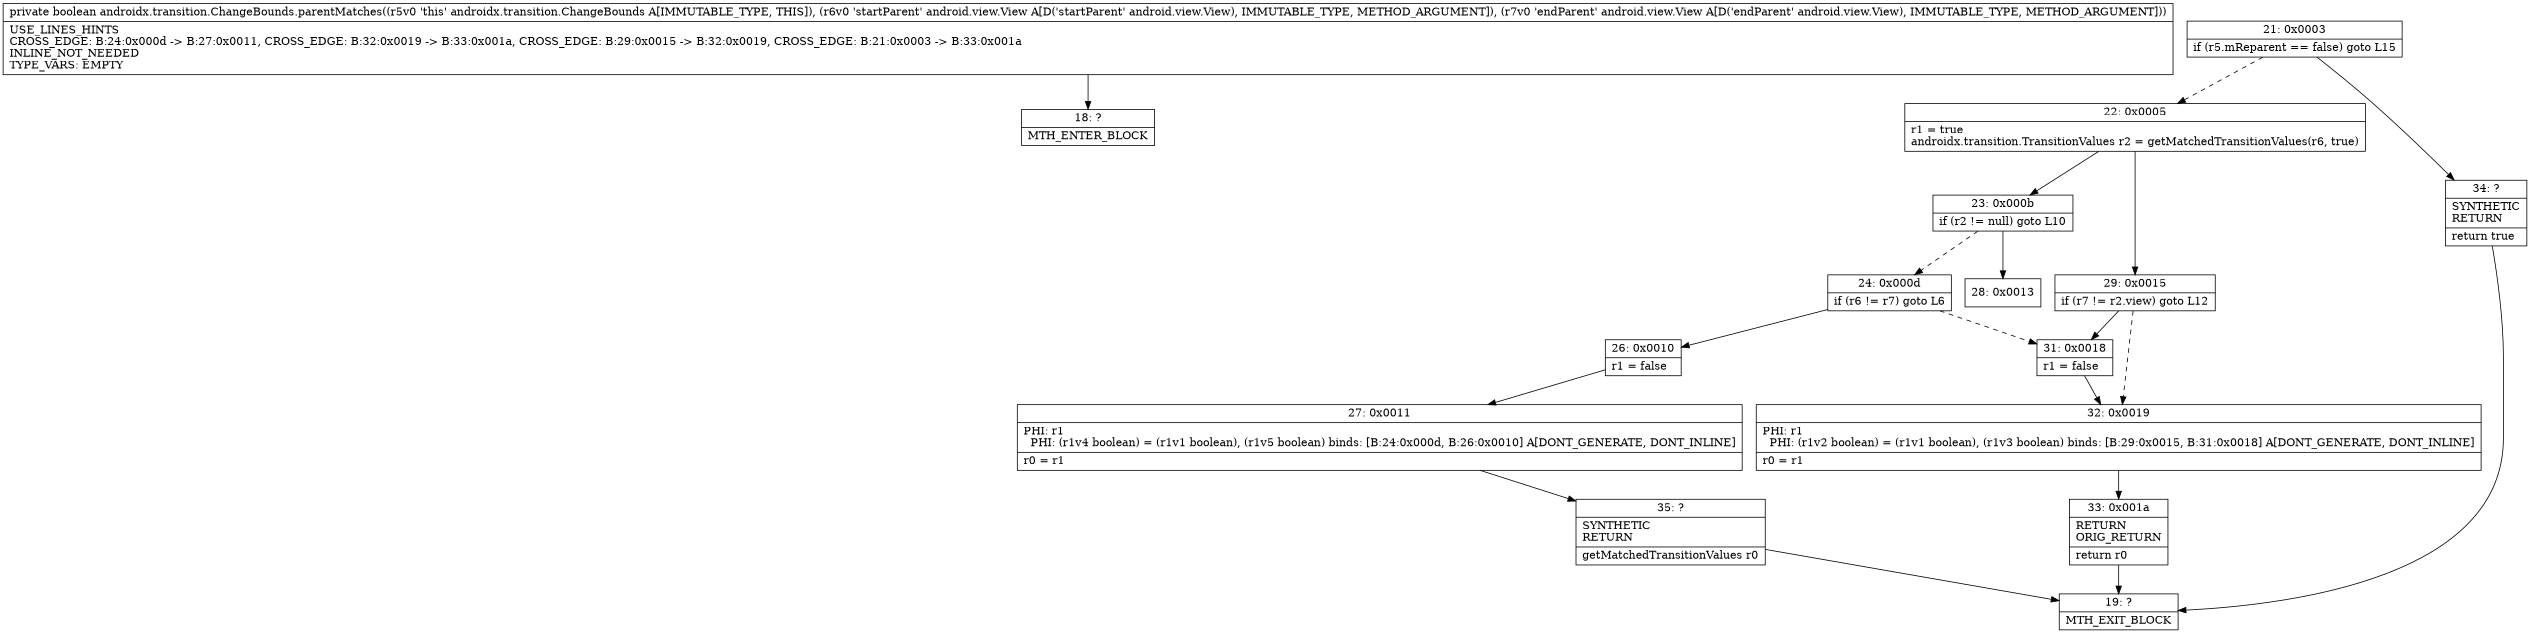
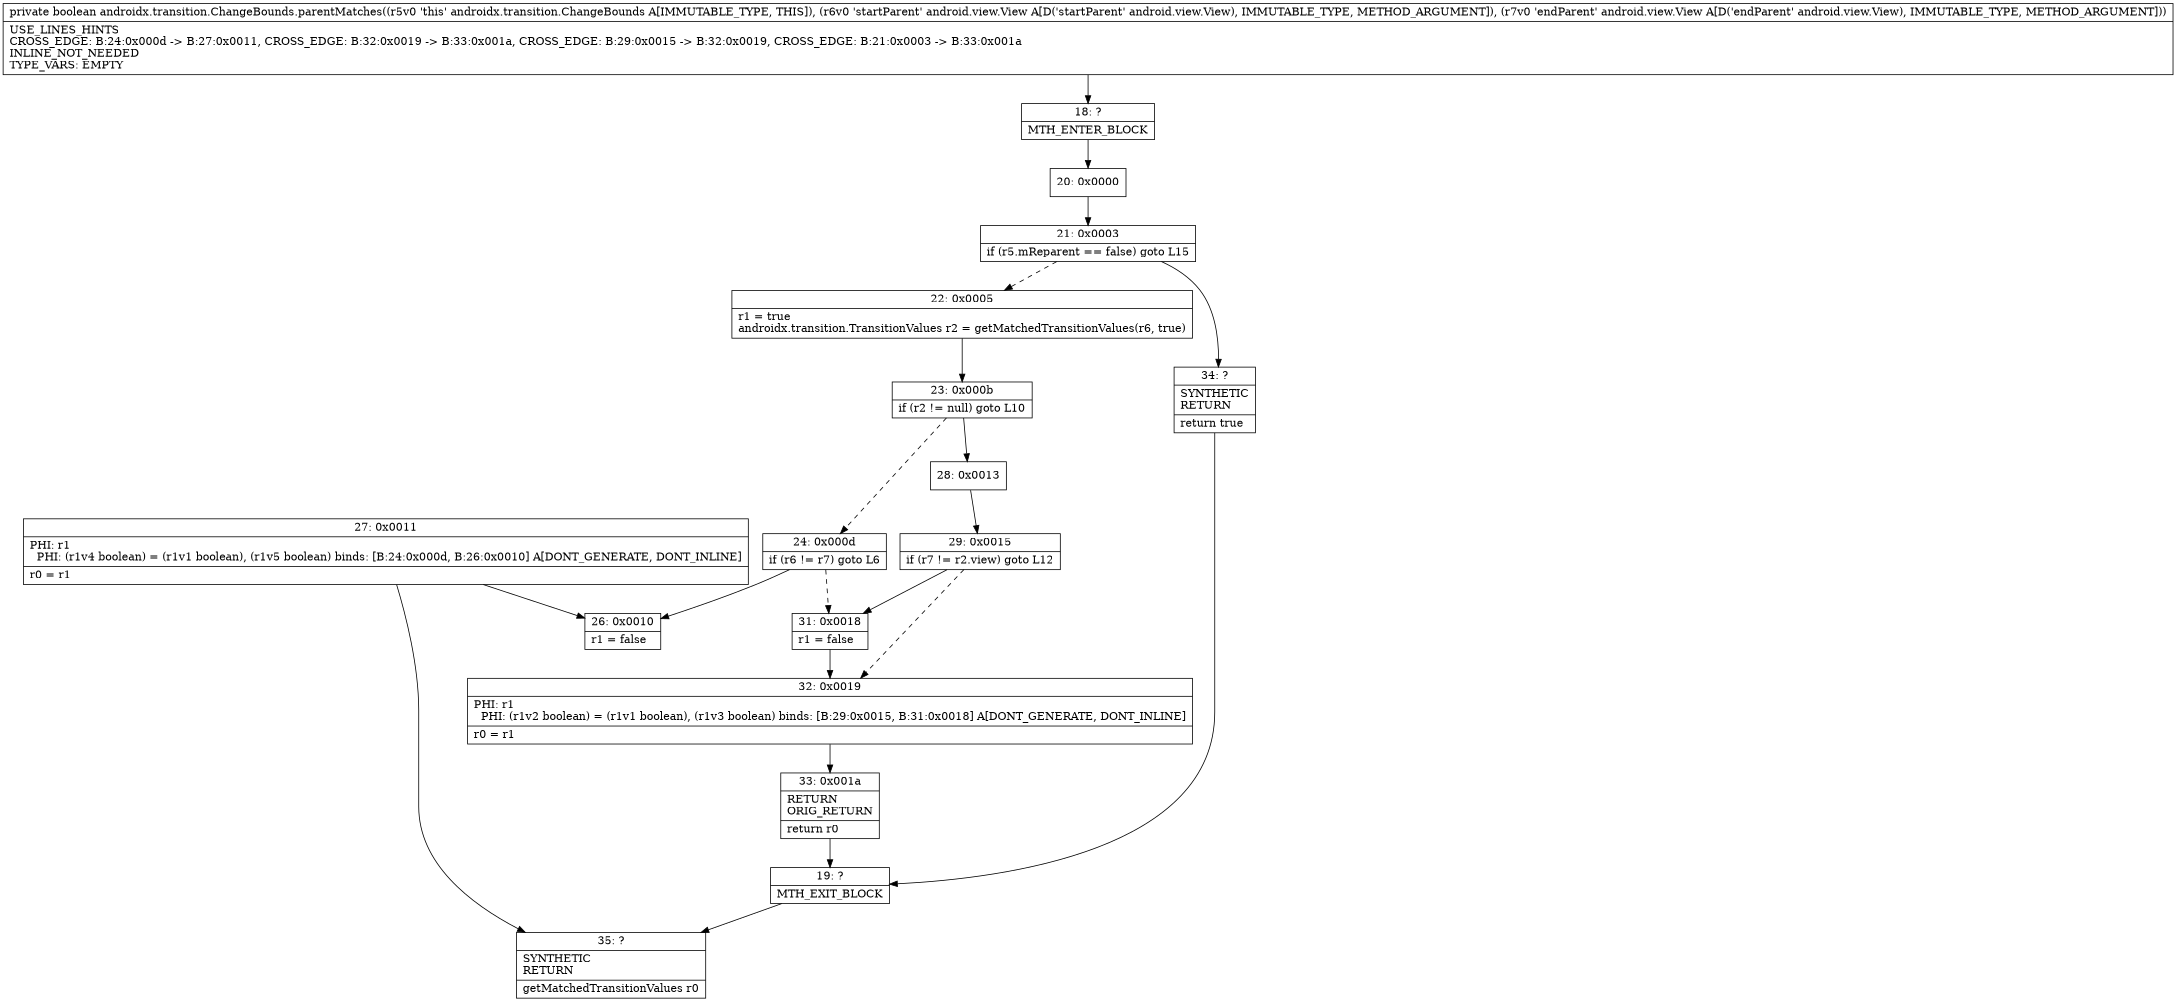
none -> (1088, 183)
(2135, 209) -> (973, 508)
(1550, 386) -> (530, 600)
(1908, 574) -> (745, 917)
